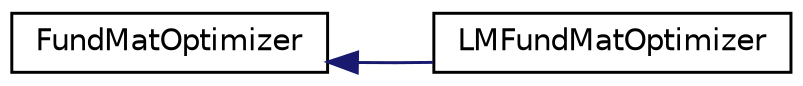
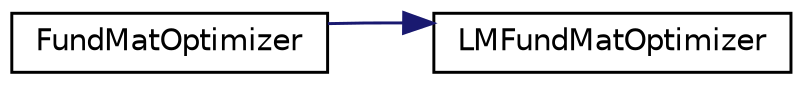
(396, 63) -> (366, 23)
